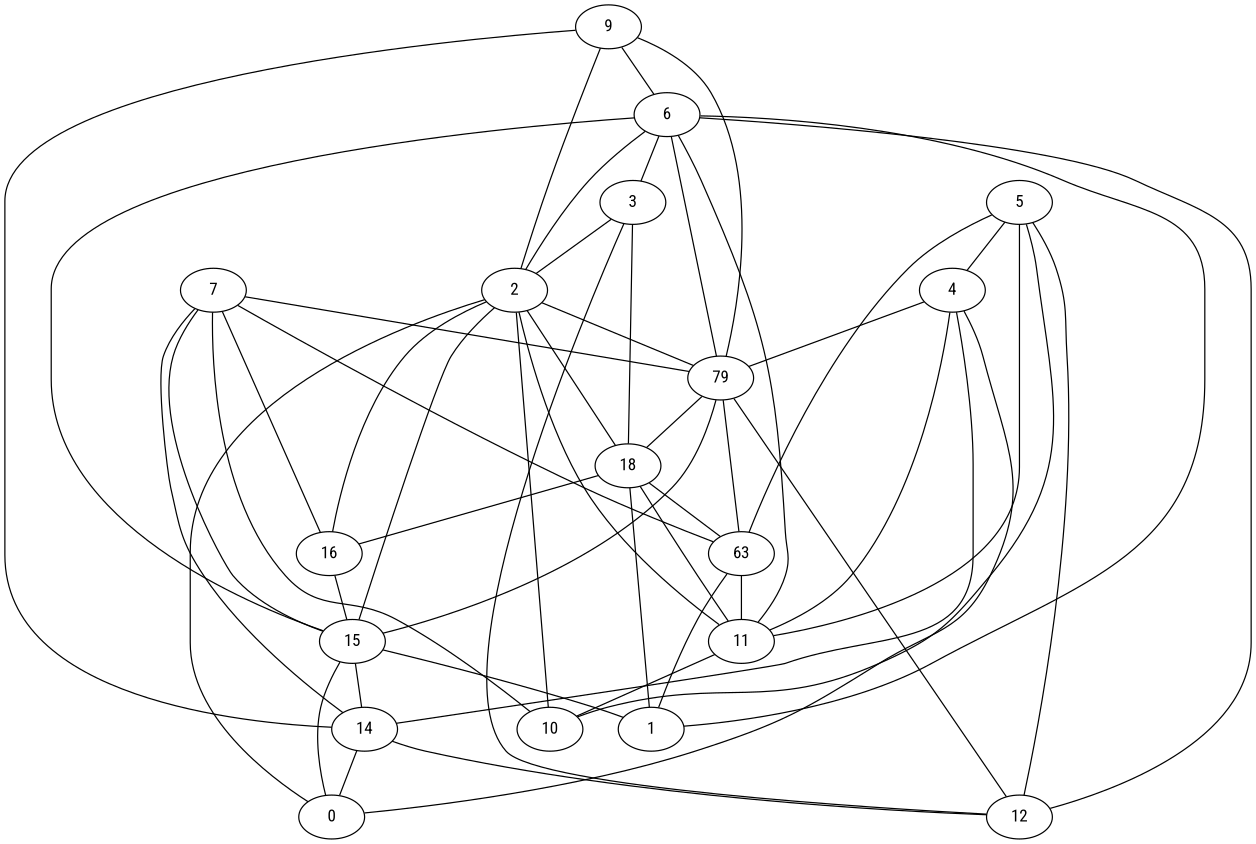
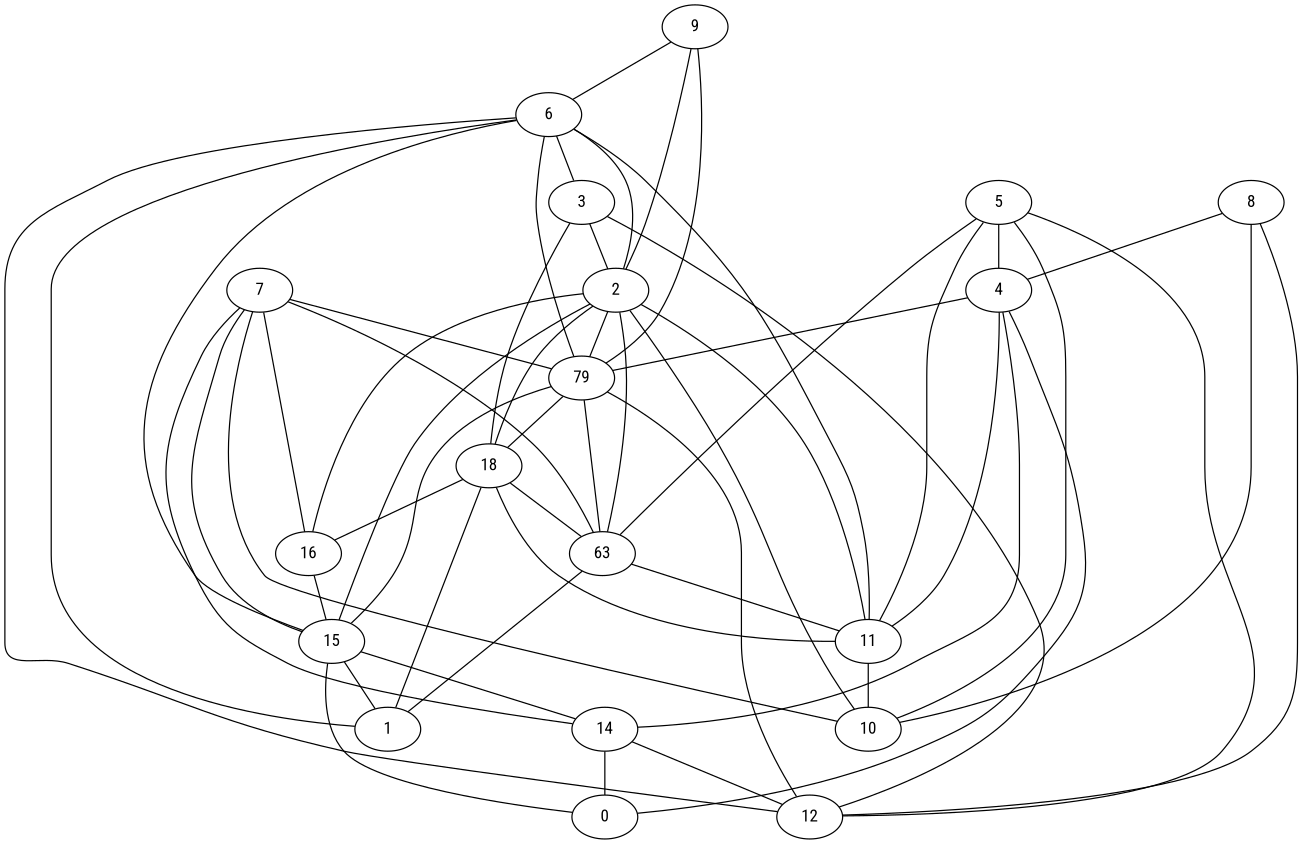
none -> (1251, 202)
(5, 270) -> none
(202, 495) -> (625, 423)
